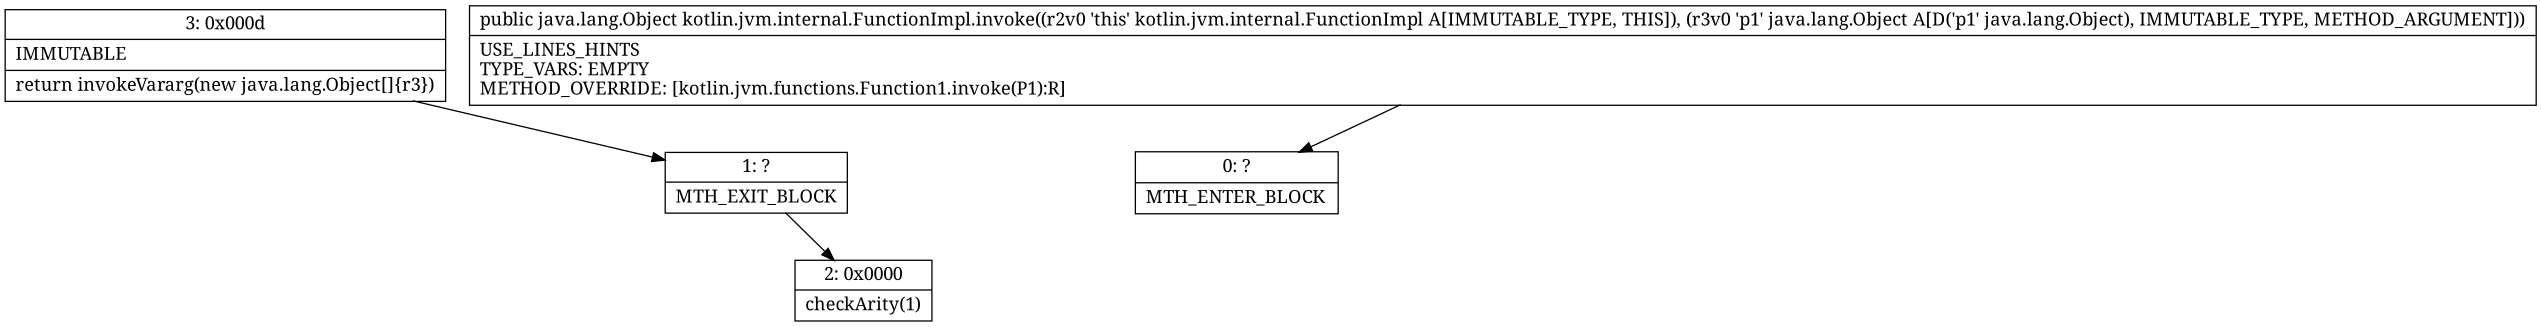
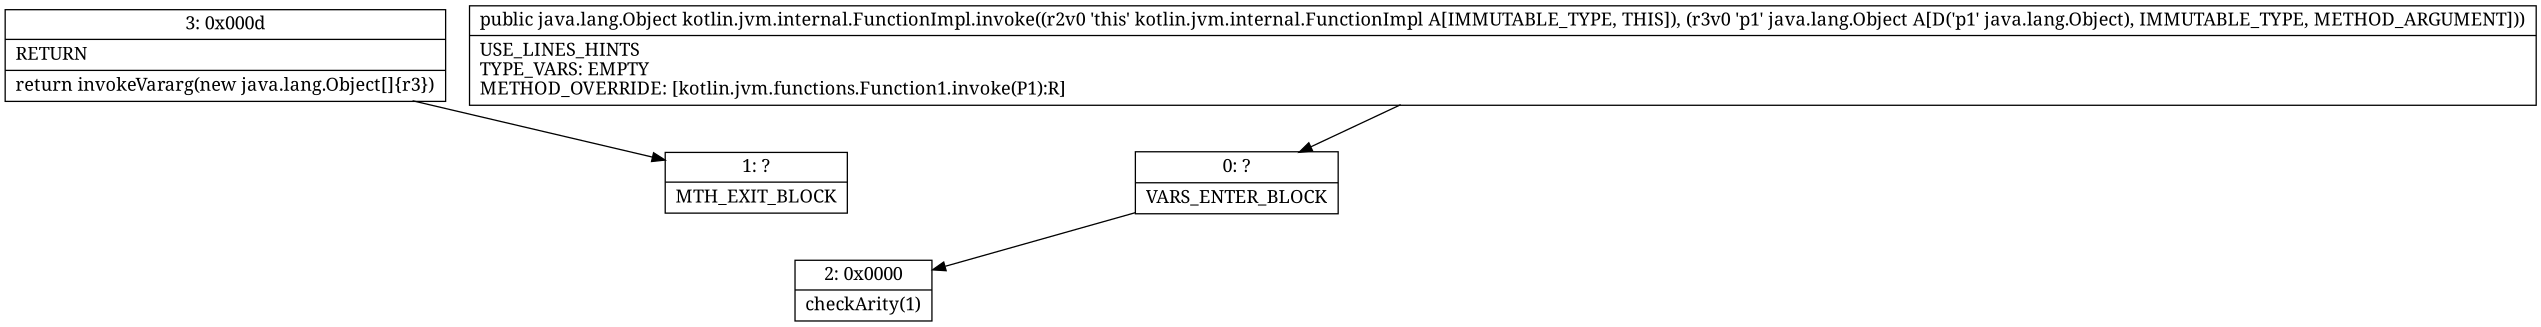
(72, 54) -> (52, 54)
(1235, 198) -> (1237, 198)
(805, 232) -> (1040, 239)
